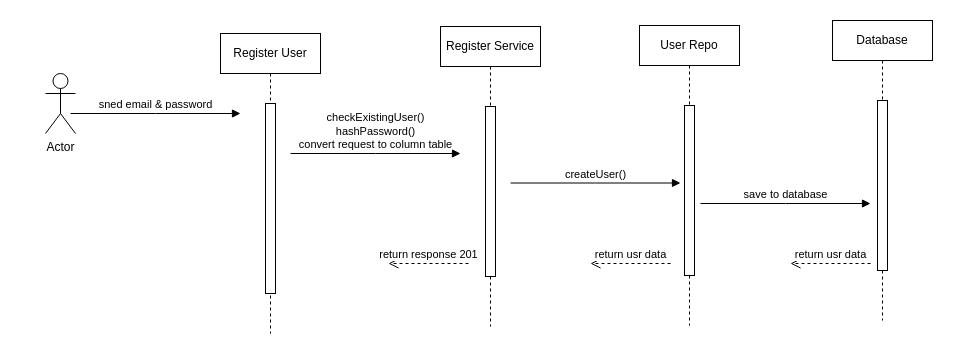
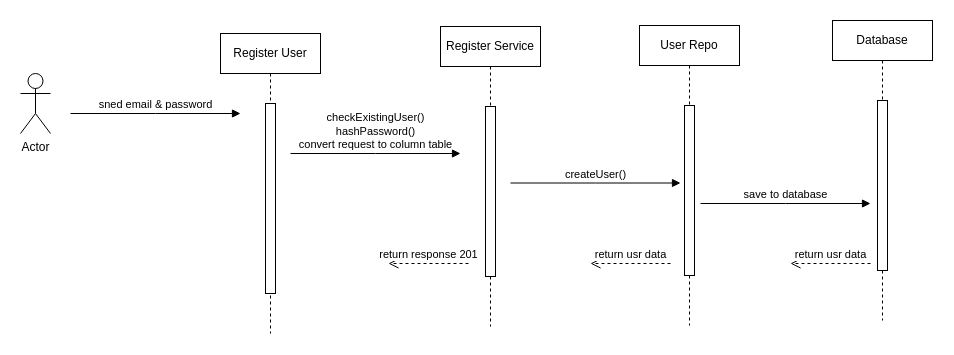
(61, 104) -> (36, 104)
